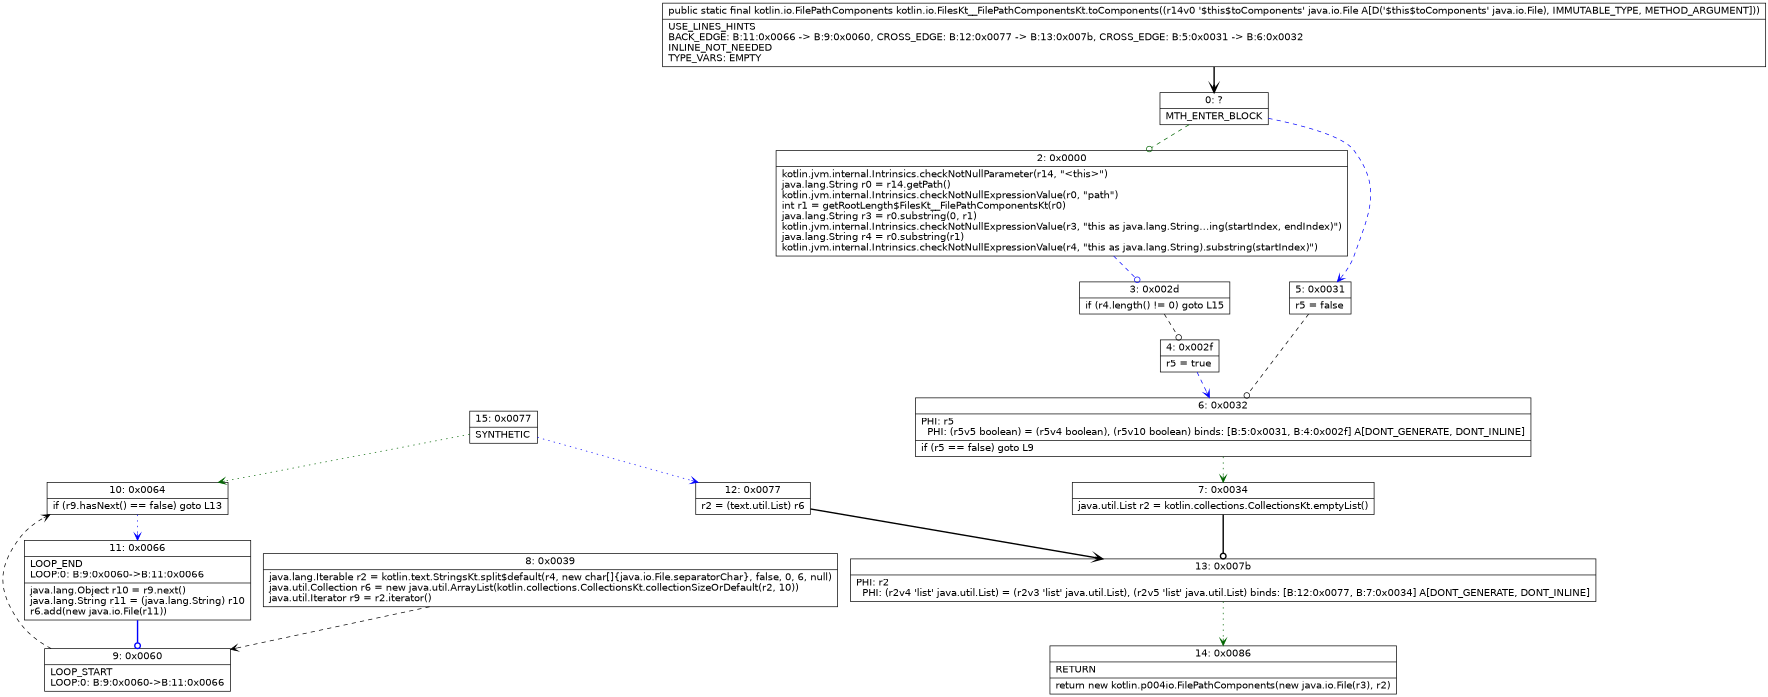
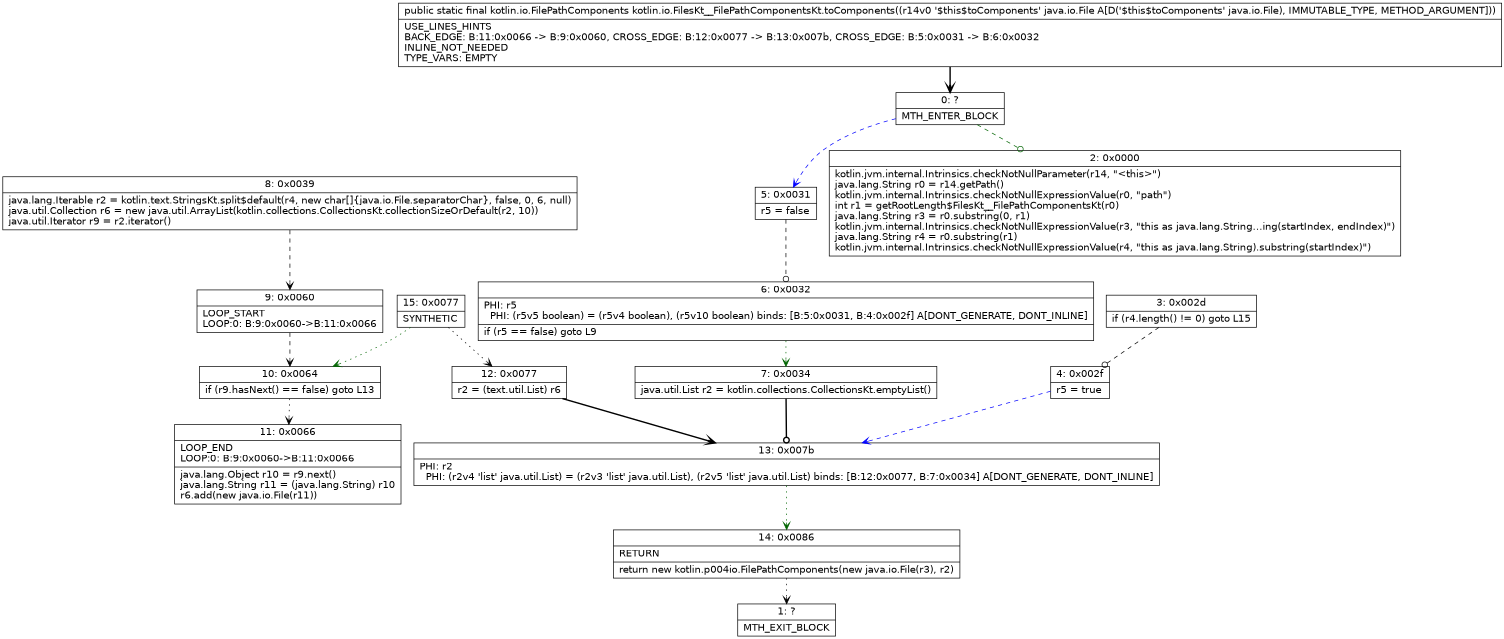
(1124, 267) -> none
(1202, 382) -> (960, 416)
(614, 459) -> (467, 344)
(138, 524) -> (289, 408)
none -> (787, 620)
(138, 631) -> none
